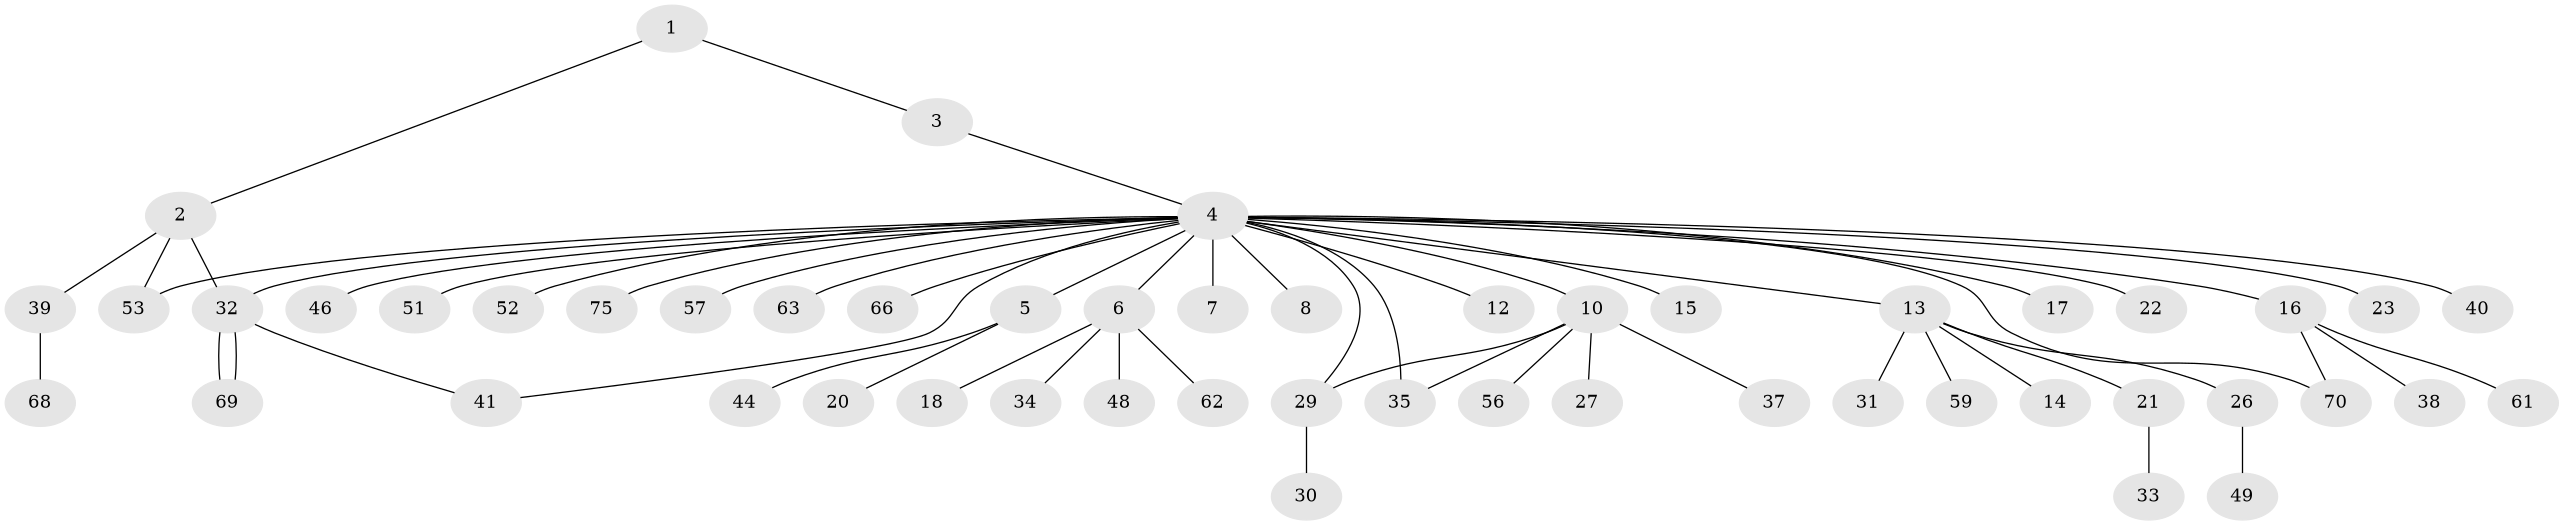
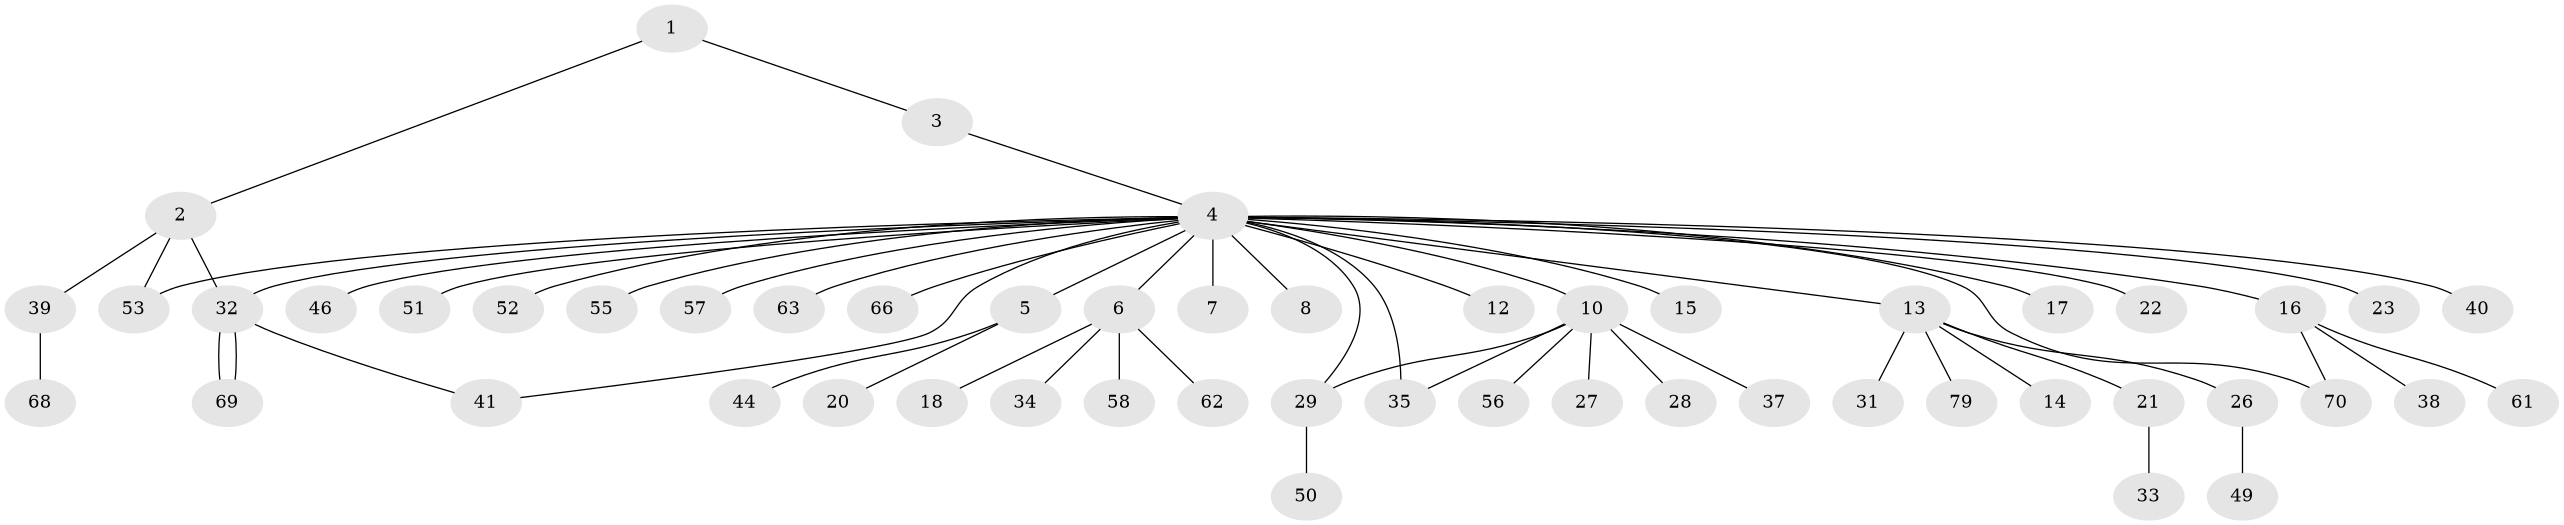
(602, 309) -> (602, 309)
(1119, 403) -> (1119, 403)
none -> (1681, 403)
(1962, 403) -> (1962, 403)
(1306, 497) -> (1306, 497)
